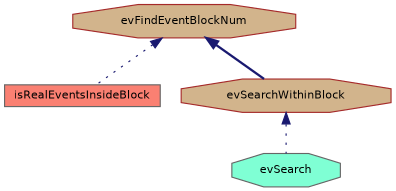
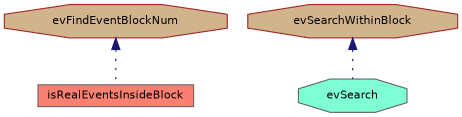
(240, 62) -> none
